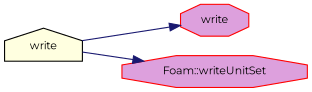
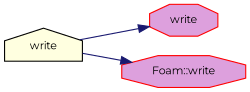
(215, 72) -> (184, 72)
